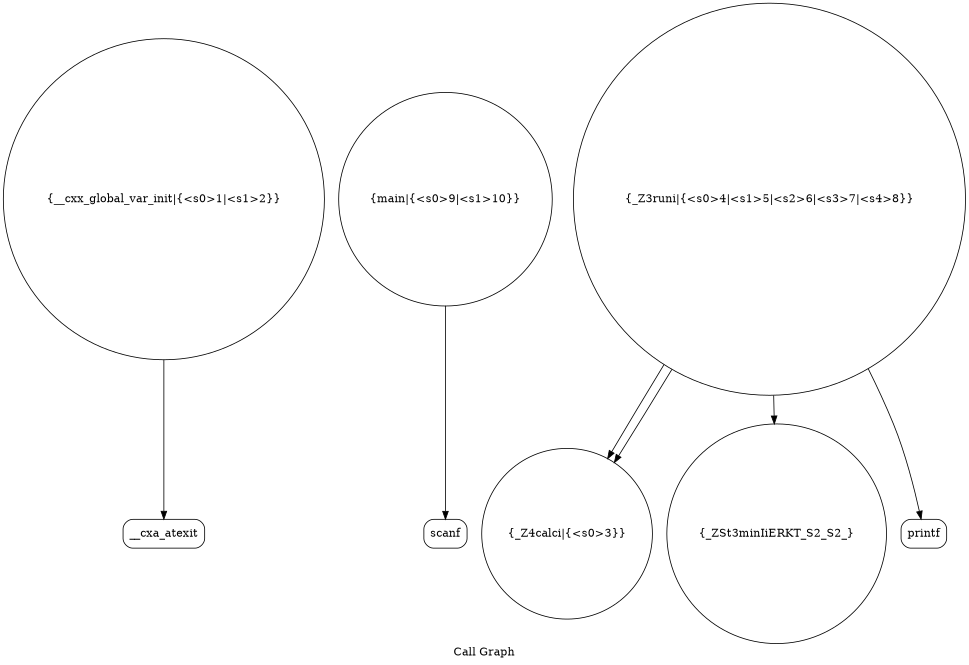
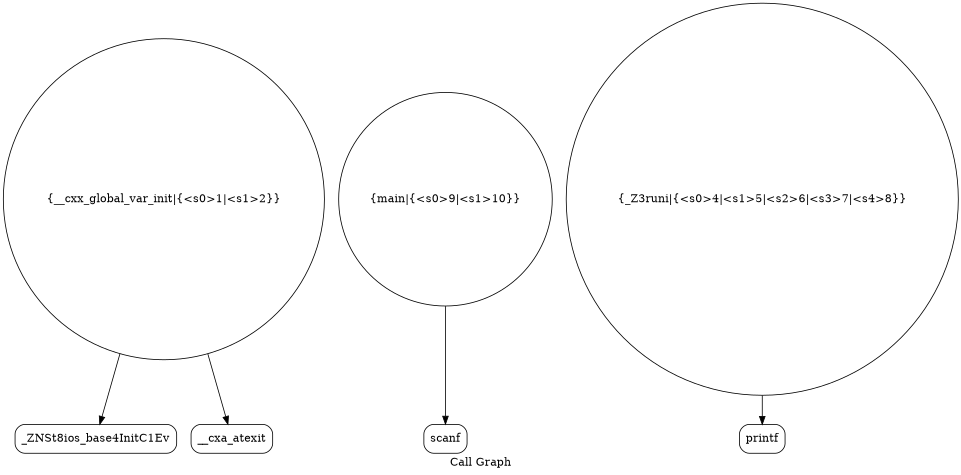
none -> (96, 439)
(567, 534) -> none
(777, 534) -> none
